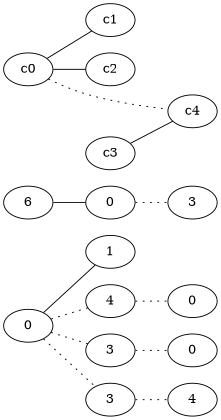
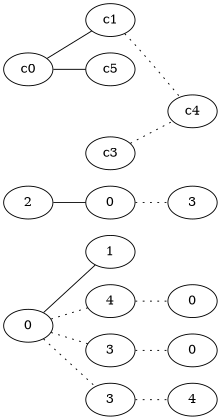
(110, 69) -> (110, 69)
(107, 99) -> (153, 65)
(152, 132) -> (152, 132)
(28, 203) -> (28, 203)
